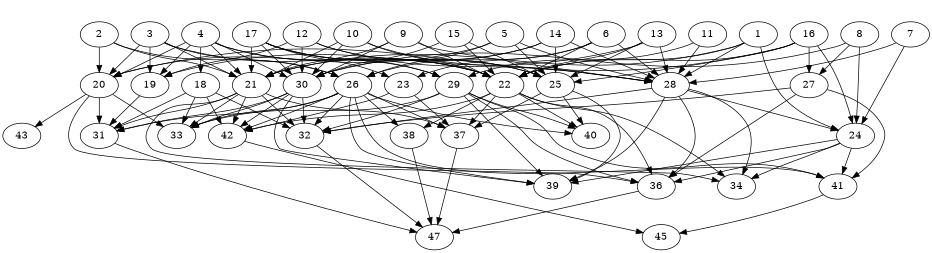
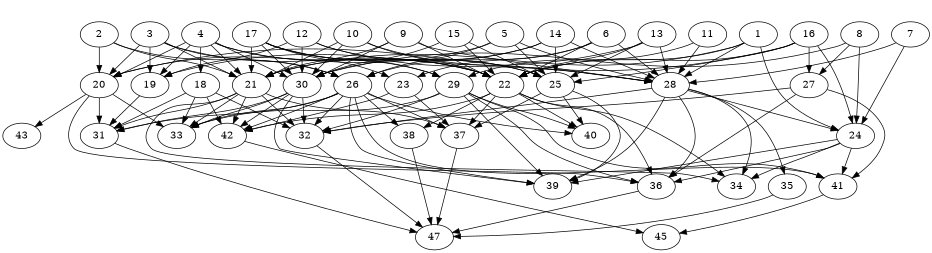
none -> (787, 187)
